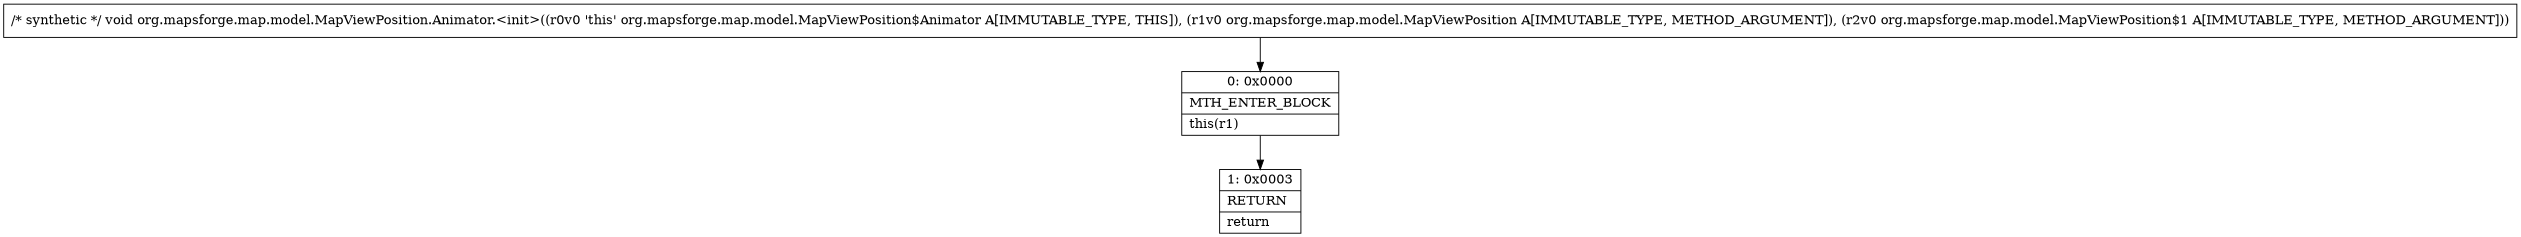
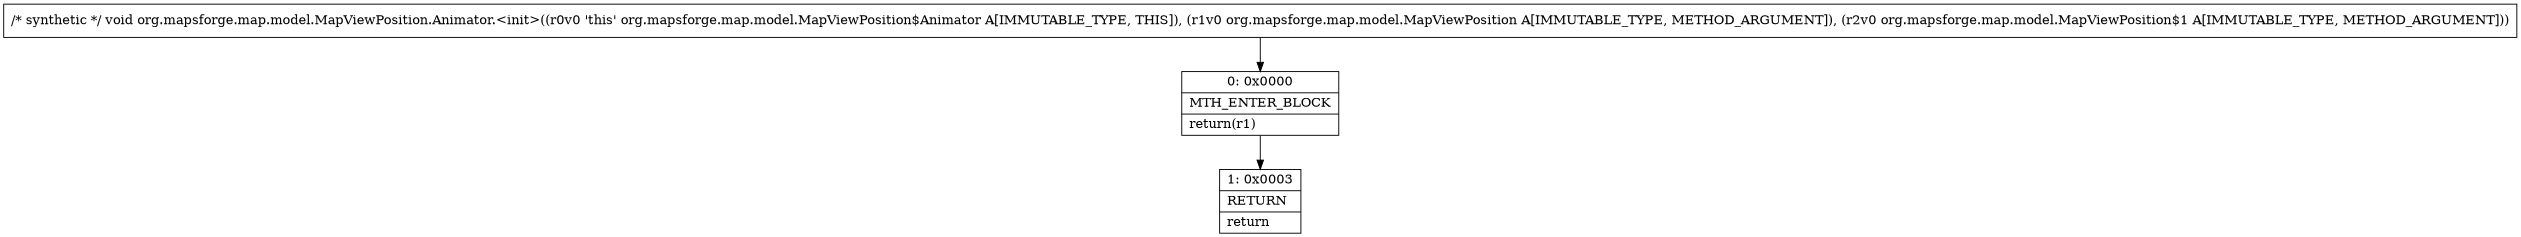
(1214, 124) -> (1223, 124)
